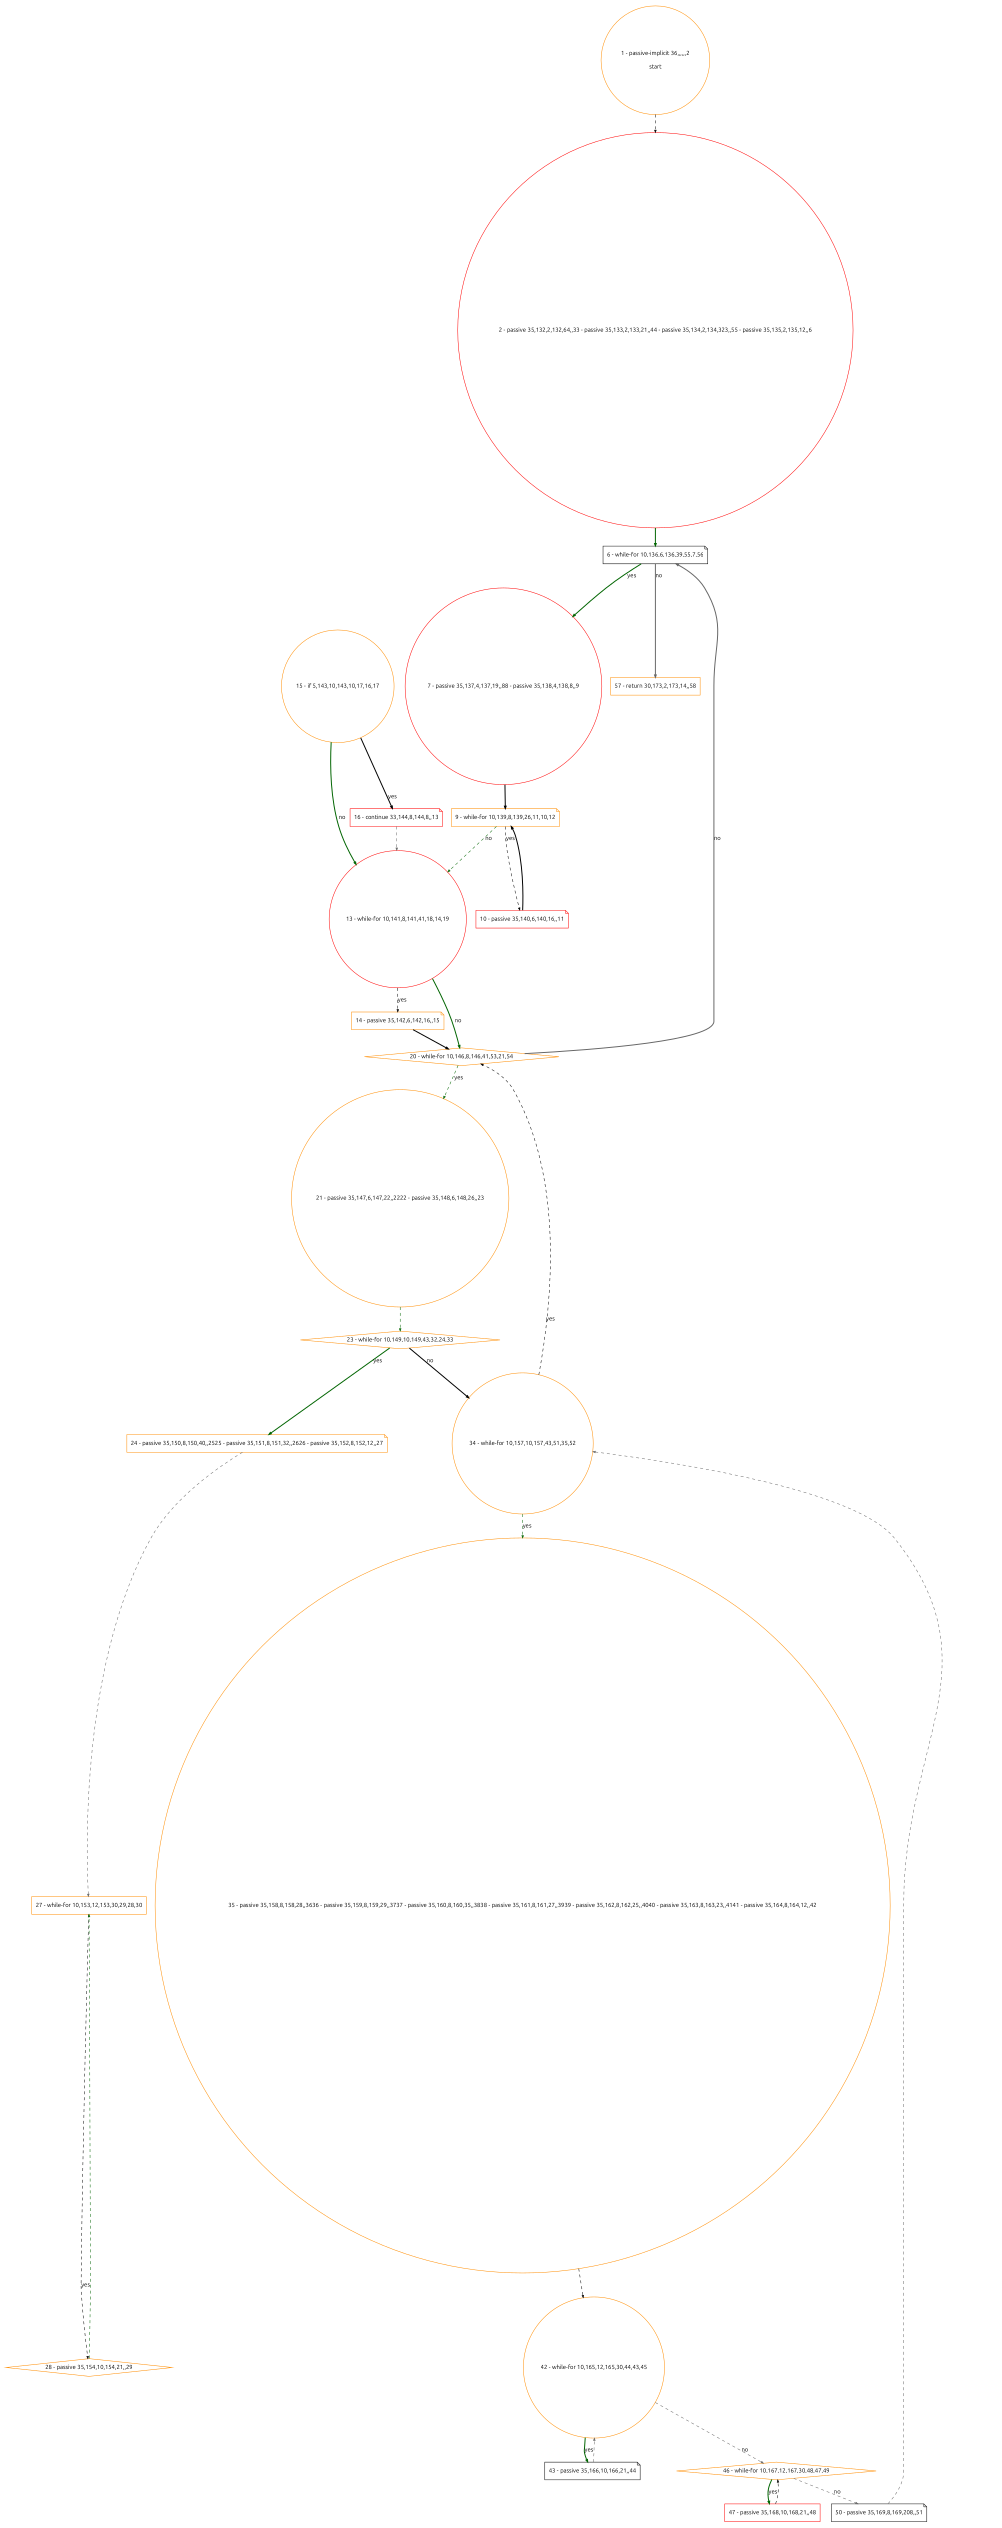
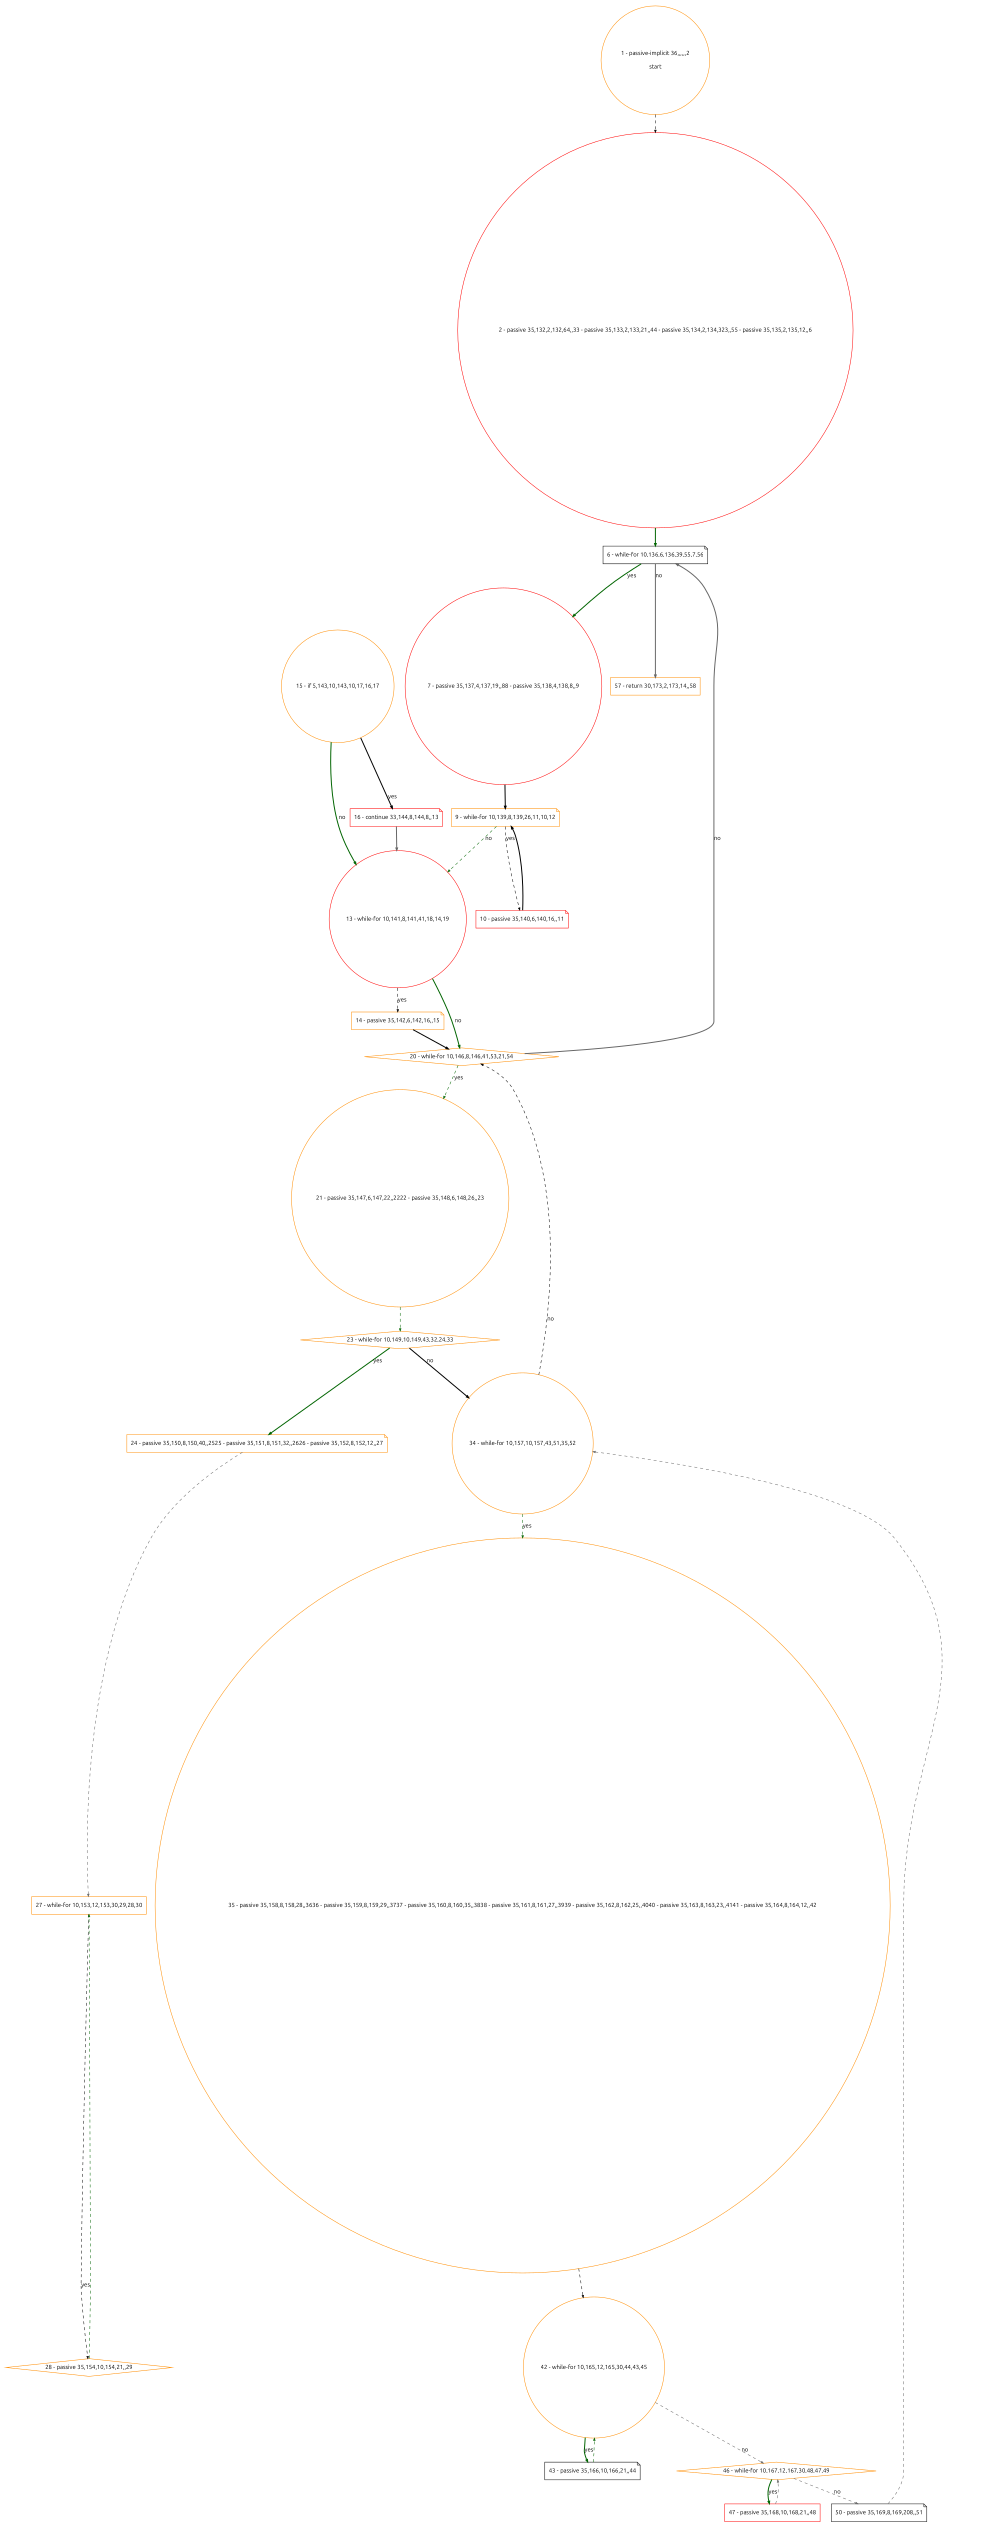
(397, 837) -> (397, 837)
(551, 1319) -> (551, 1319)
(594, 2451) -> (594, 2451)
(778, 2493) -> (778, 2493)
